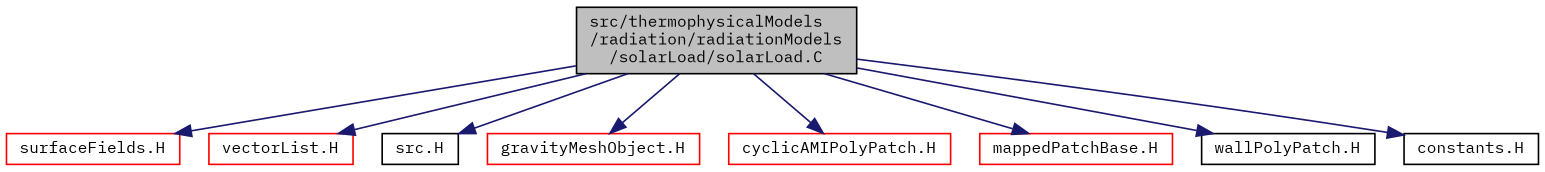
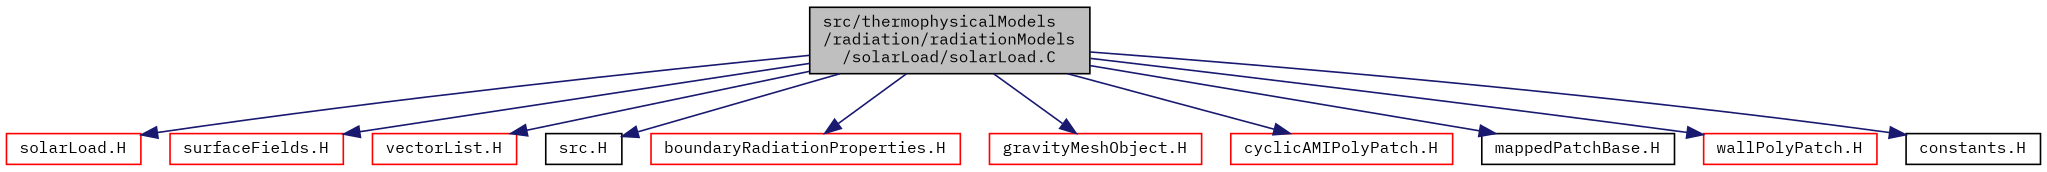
none -> (74, 149)
none -> (806, 149)
(1076, 149) -> (1578, 149)
(1288, 149) -> (1790, 149)
